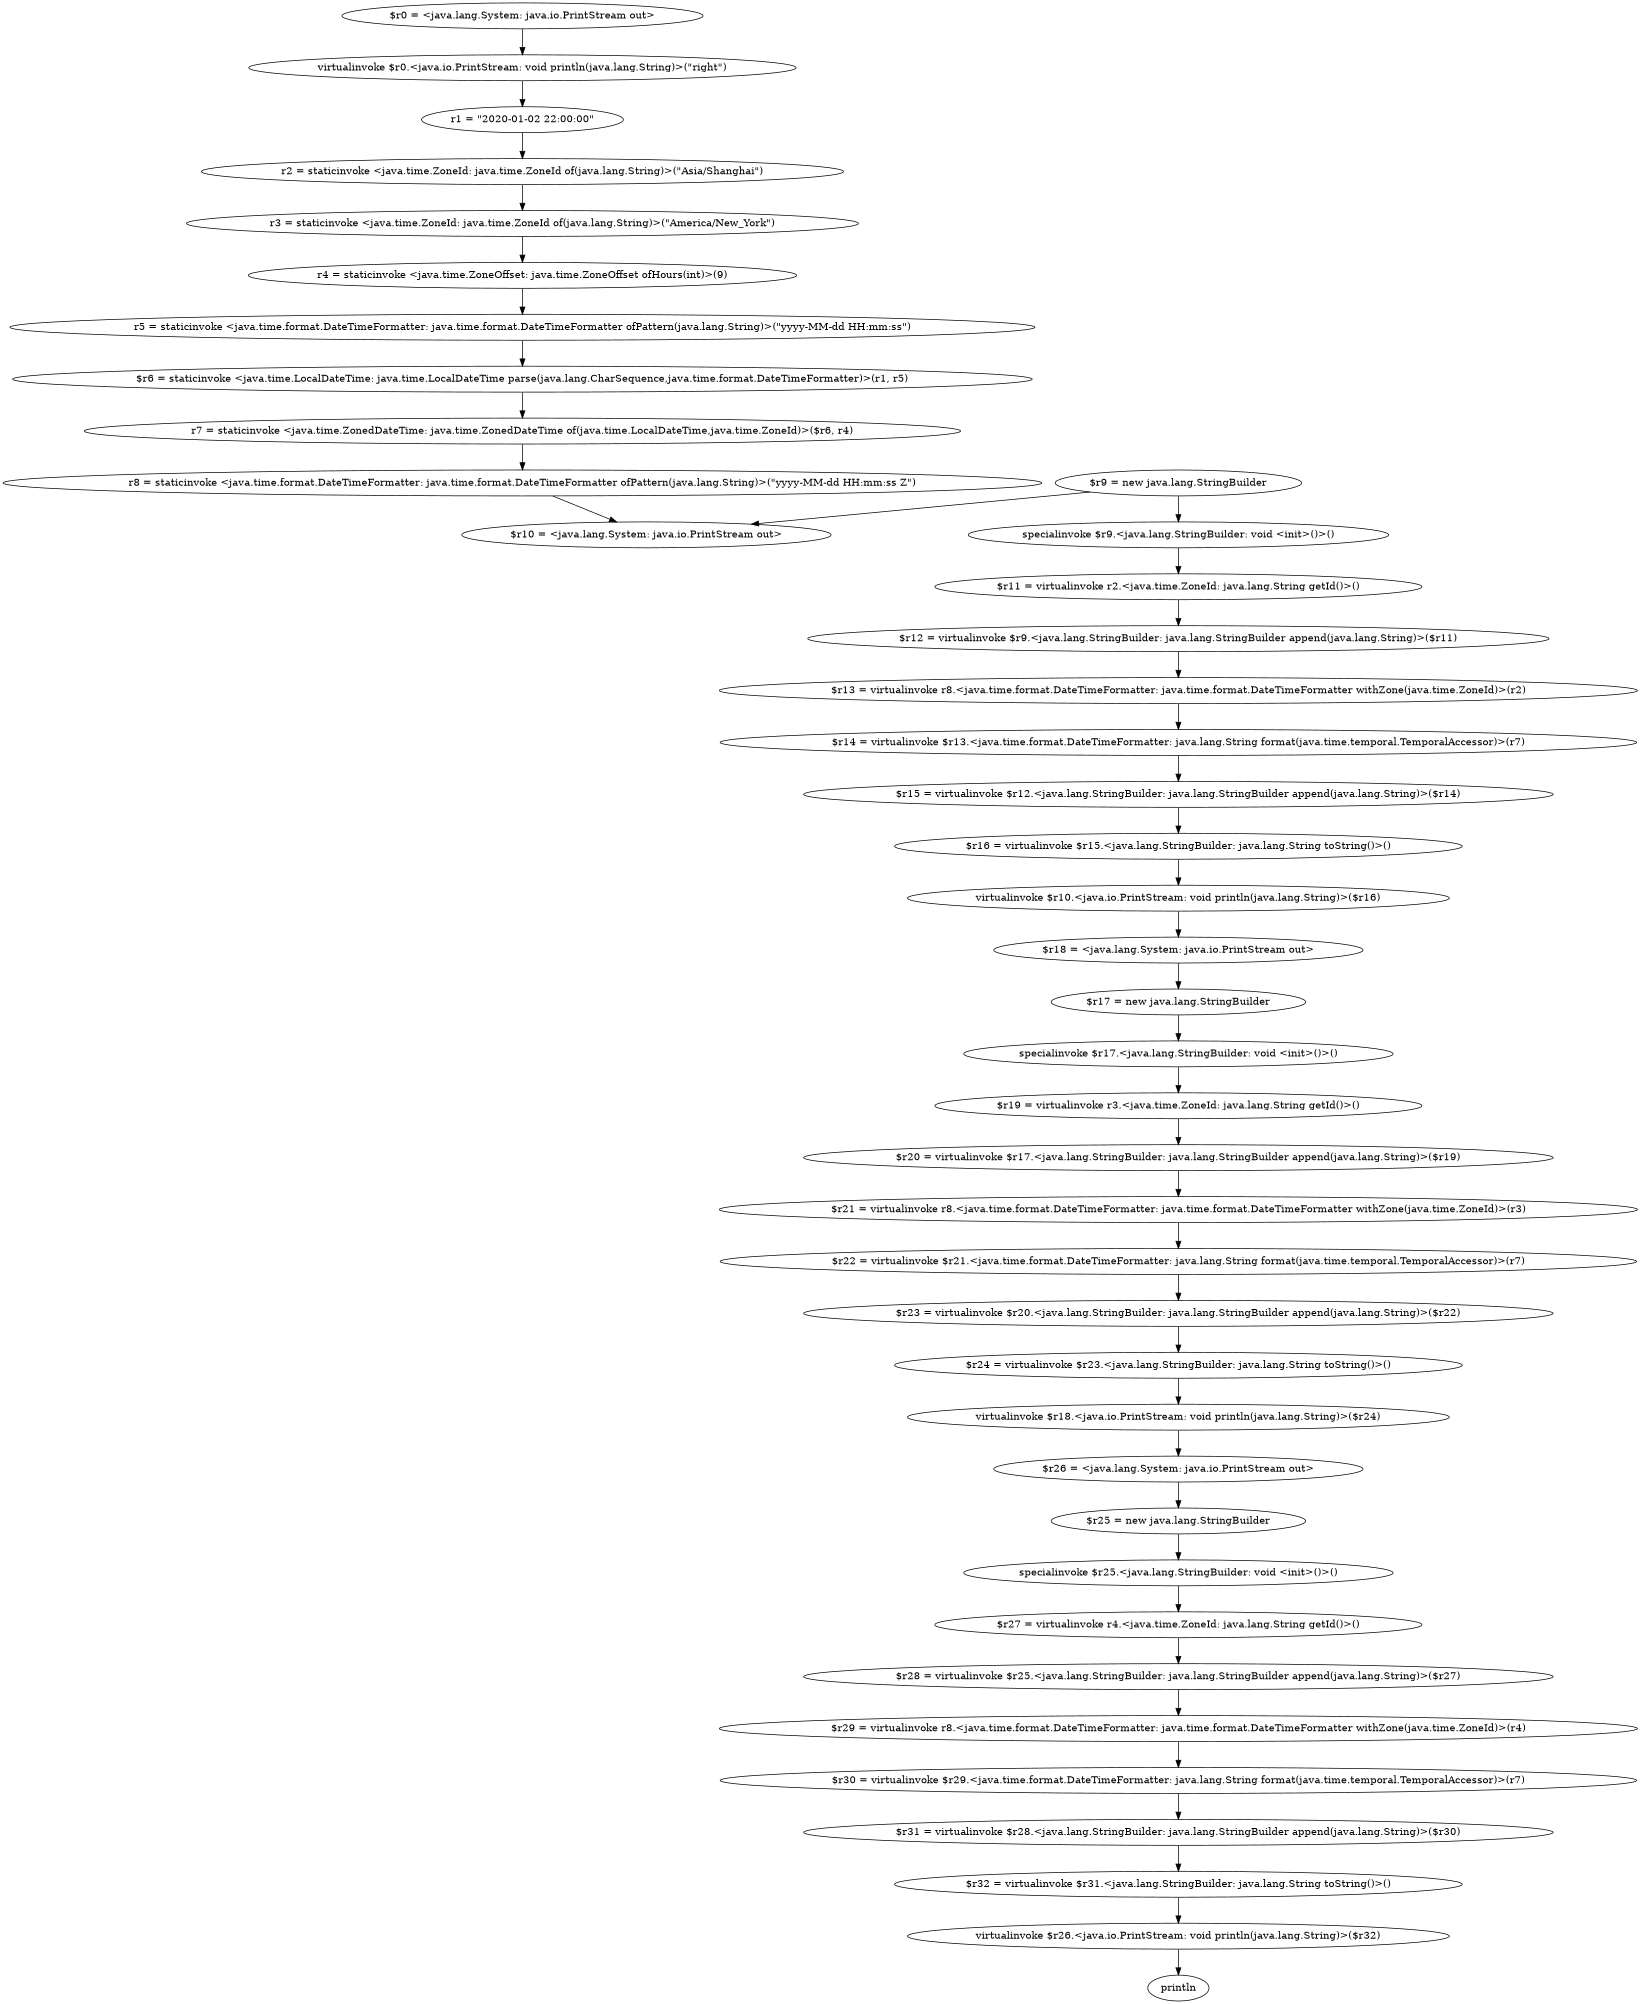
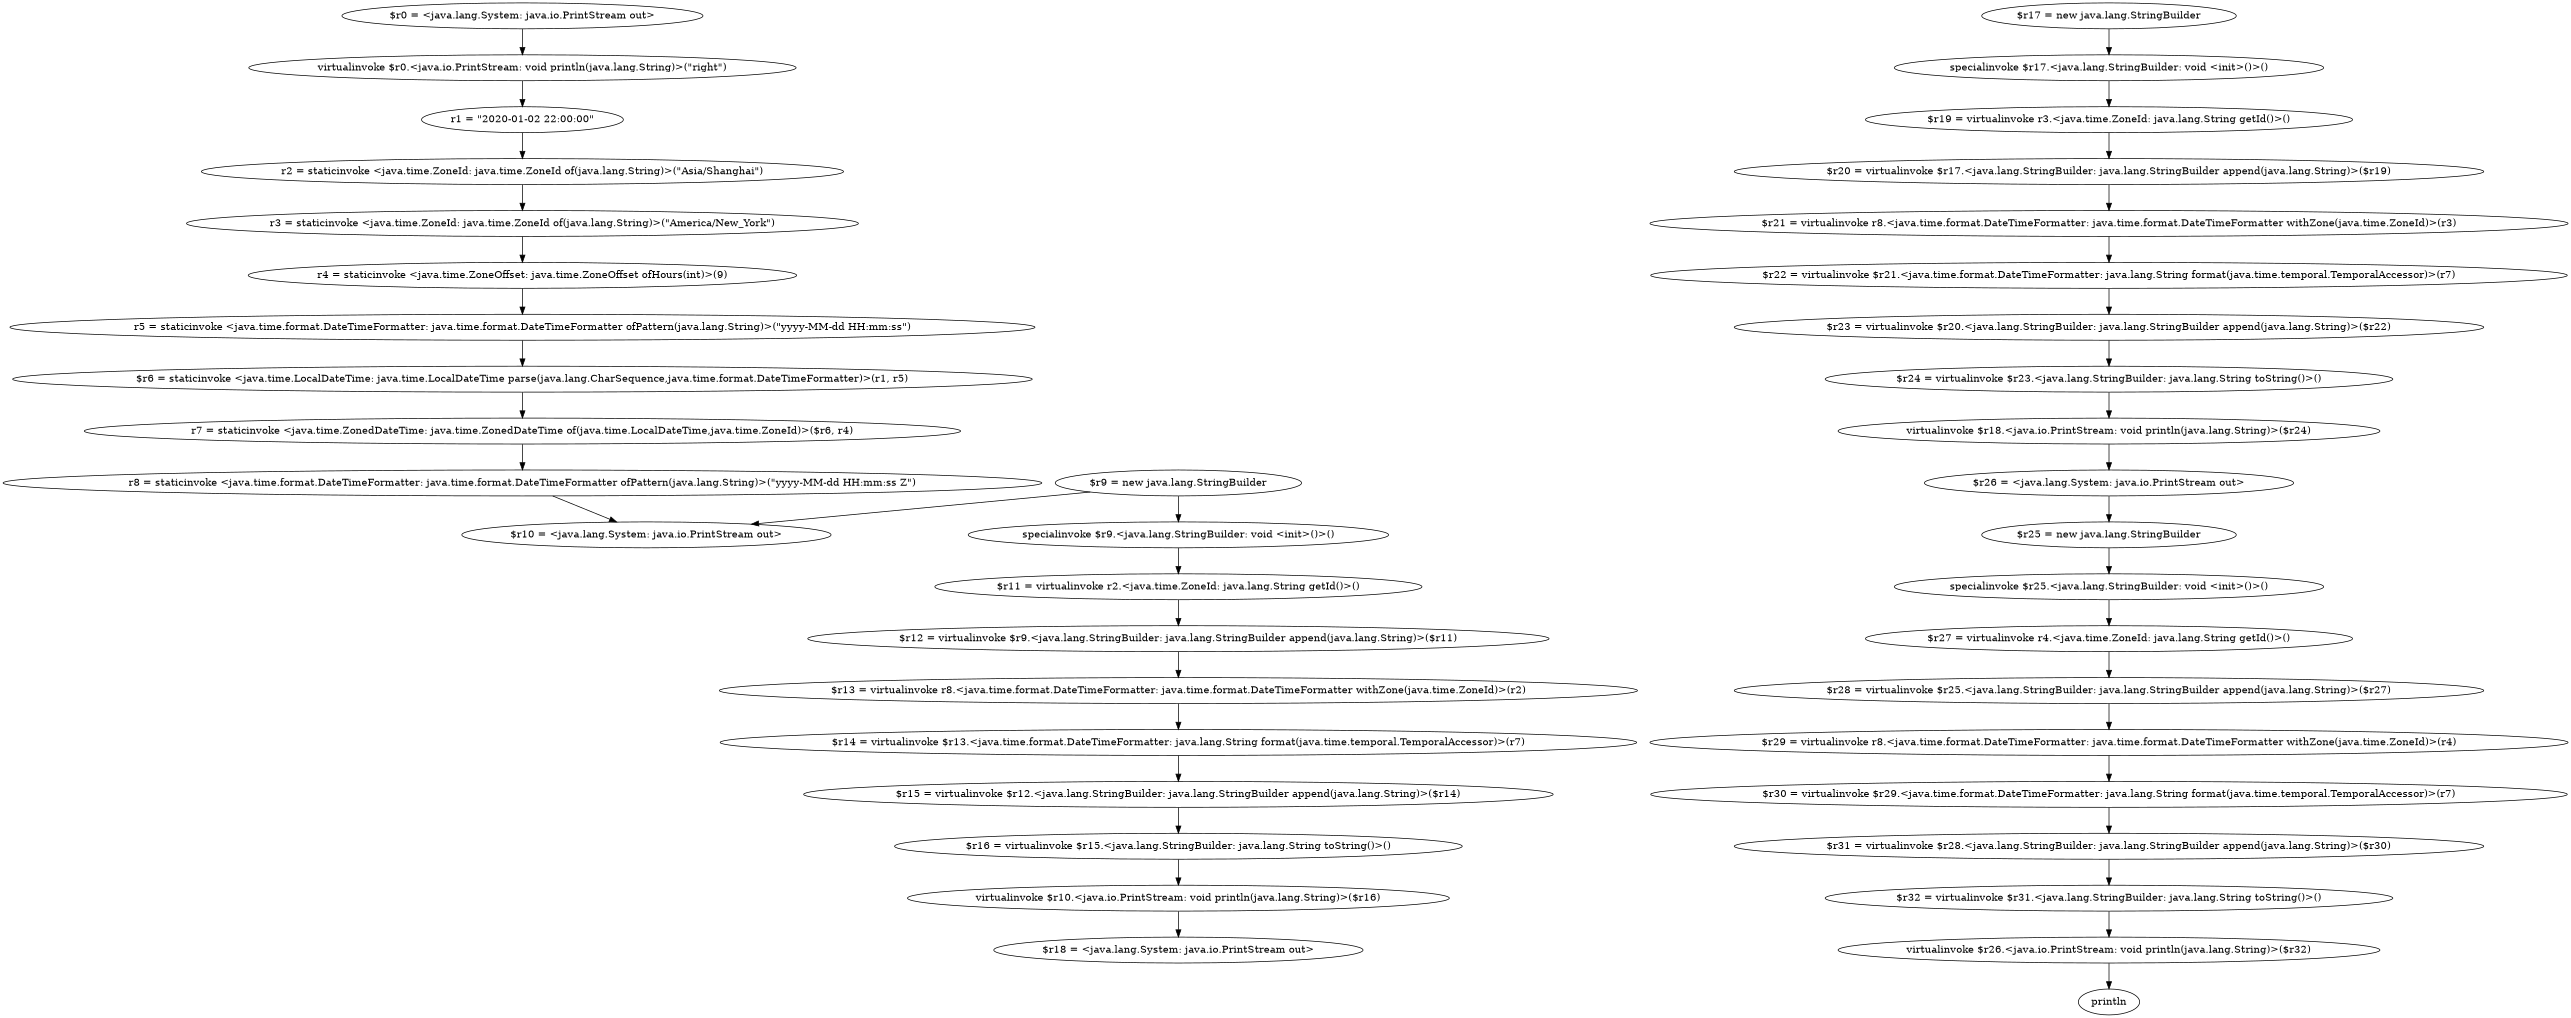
(1178, 972) -> none
